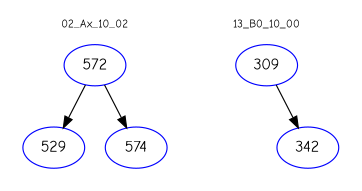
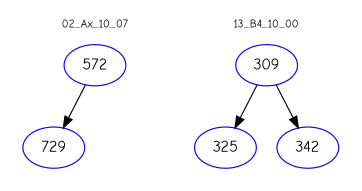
(95, 25) -> (95, 25)
(267, 25) -> (267, 25)
(54, 148) -> (54, 148)
(136, 148) -> none
none -> (225, 148)
